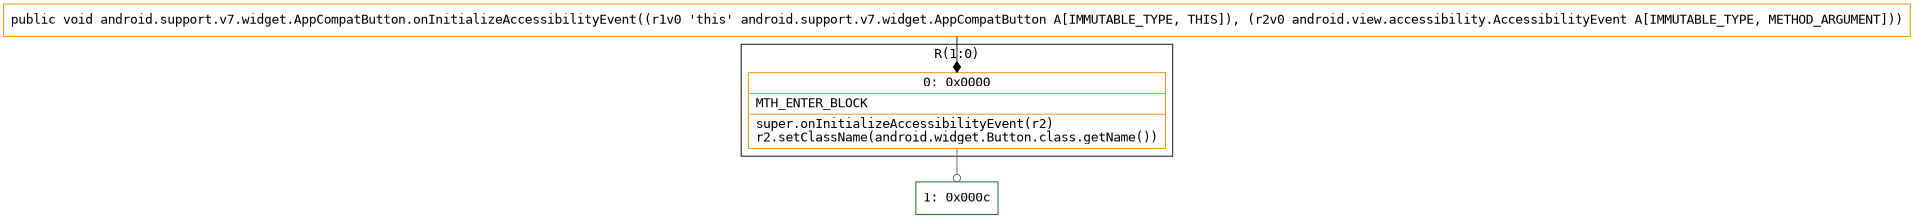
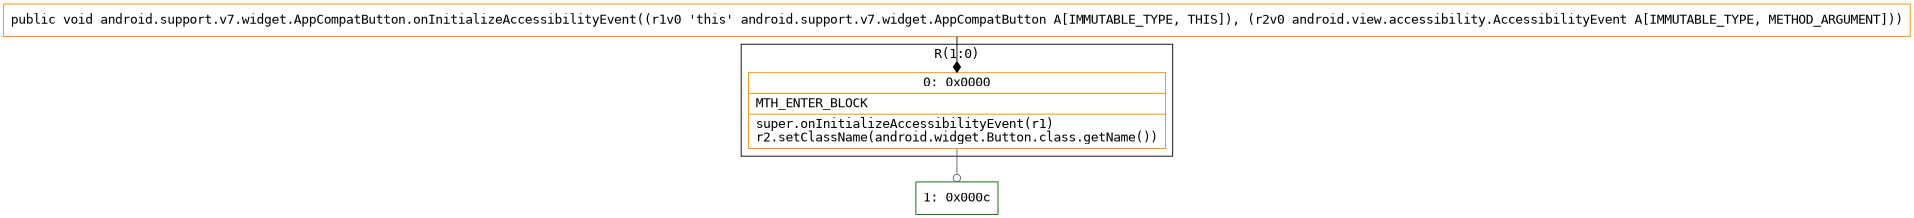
(905, 124) -> (905, 124)
